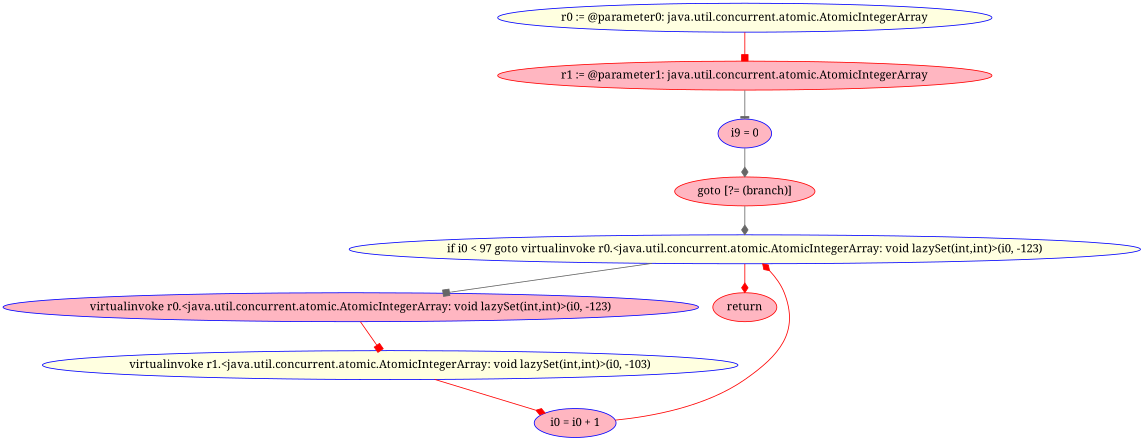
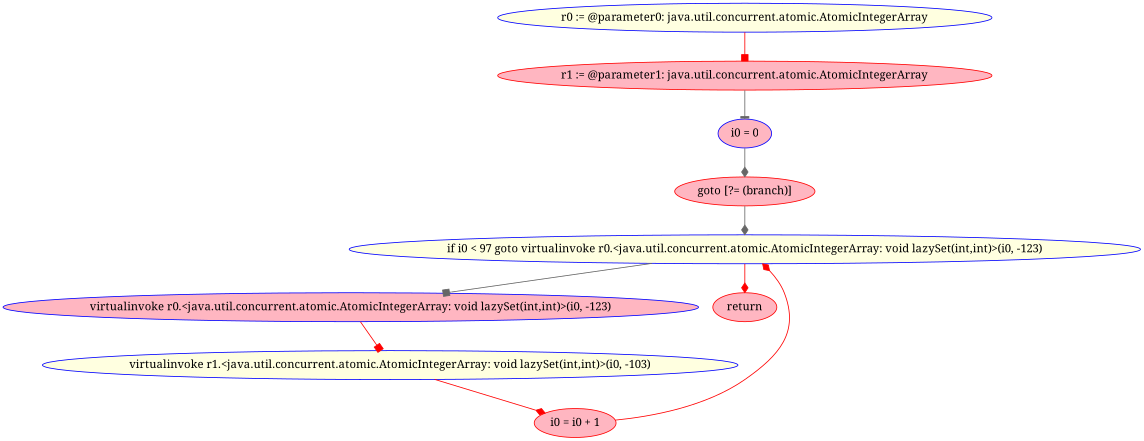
(745, 133) -> (745, 133)
(575, 423) -> (575, 423)
